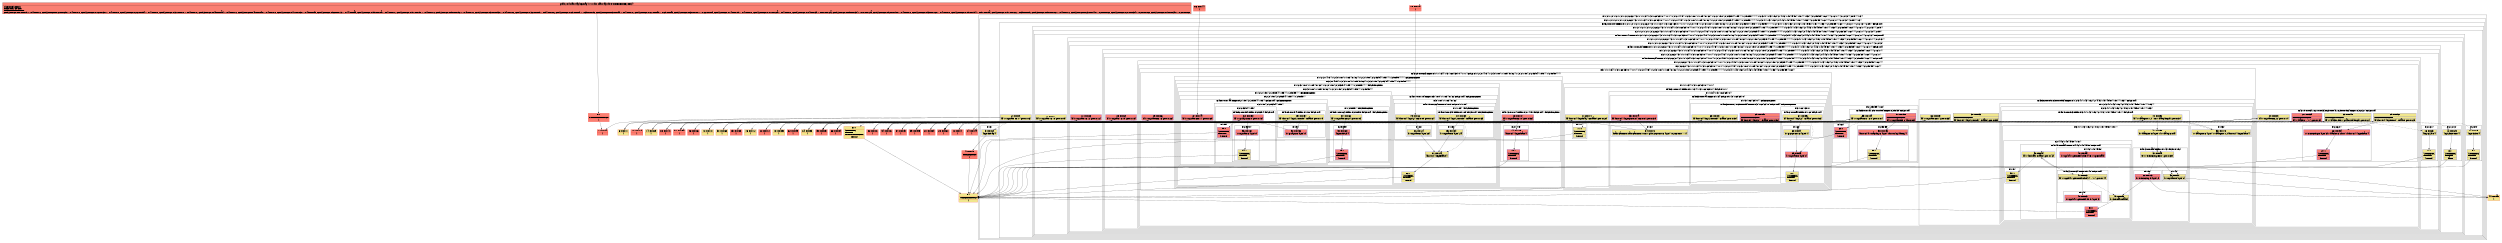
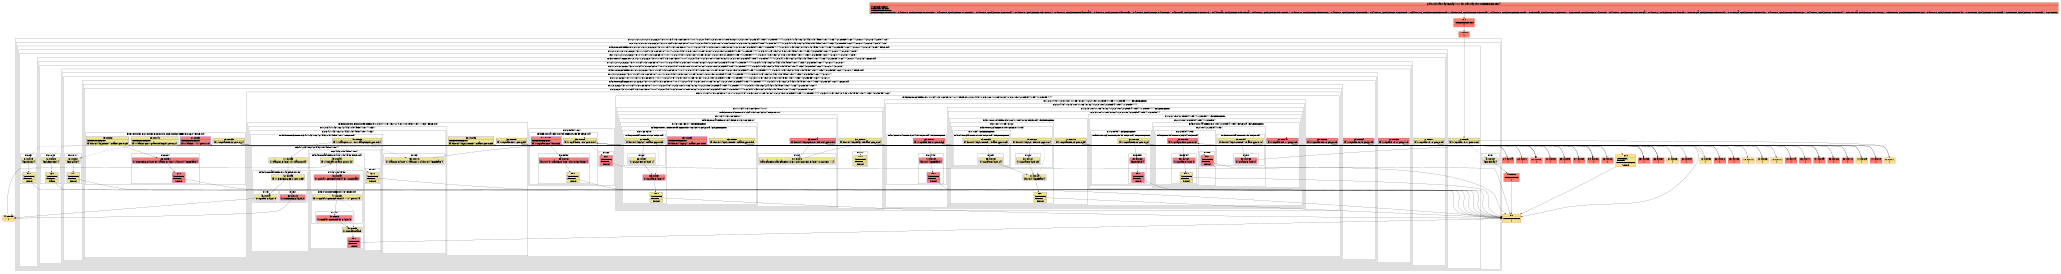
(803, 118) -> (1464, 87)
(1238, 139) -> (1364, 145)
none -> (1071, 141)
(2058, 168) -> (337, 168)
(2134, 187) -> (343, 224)
